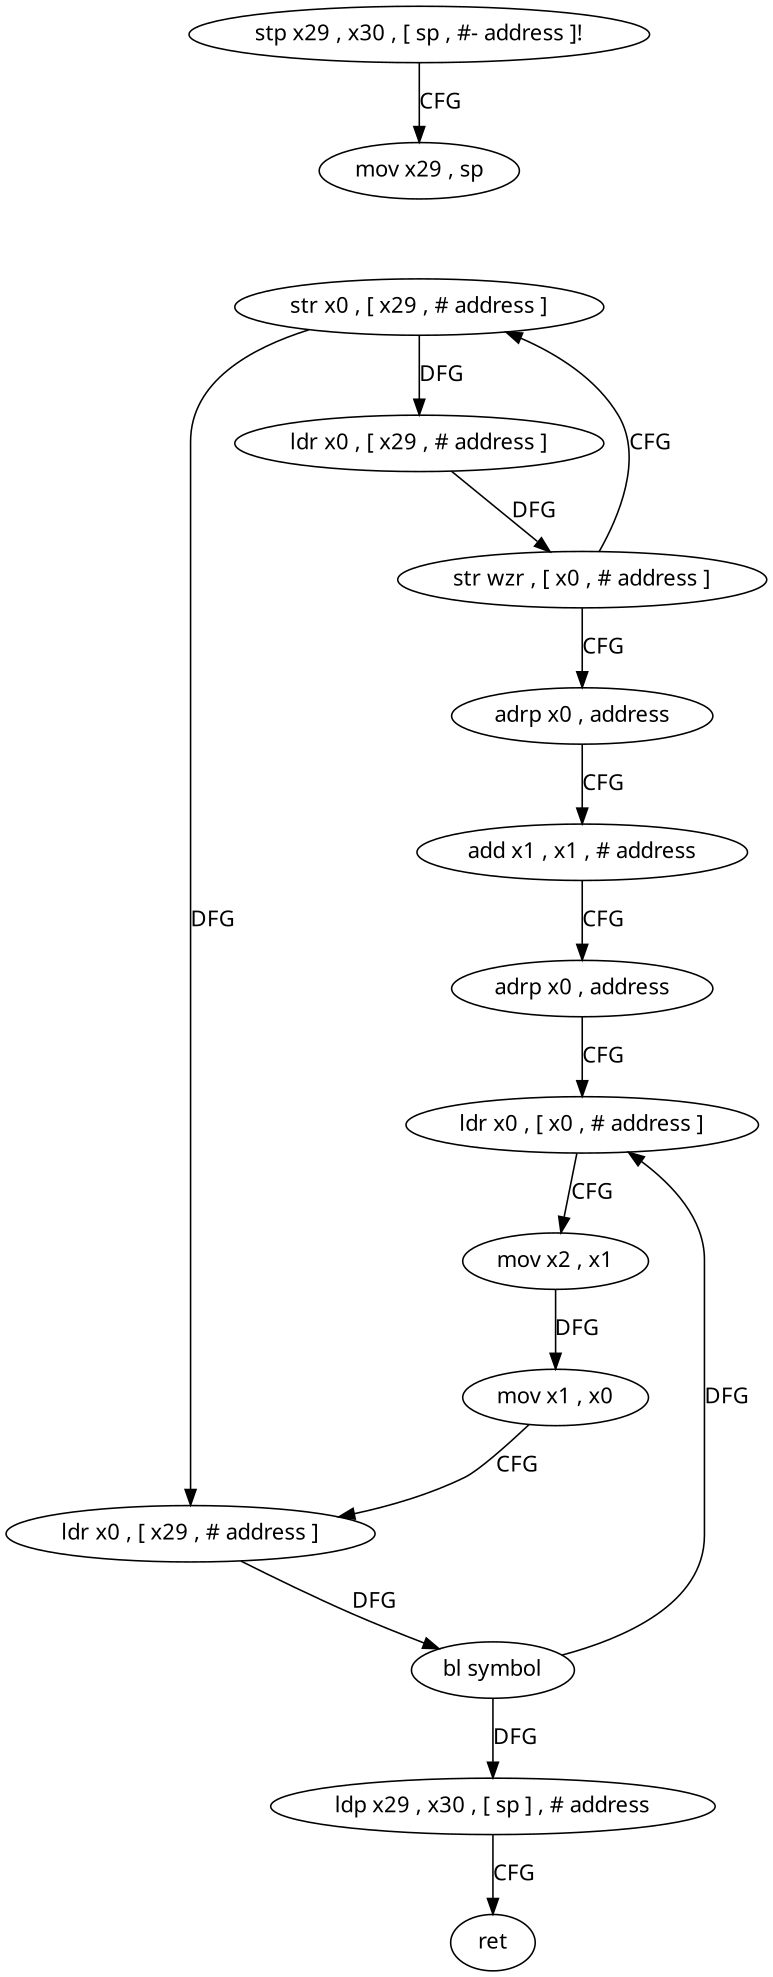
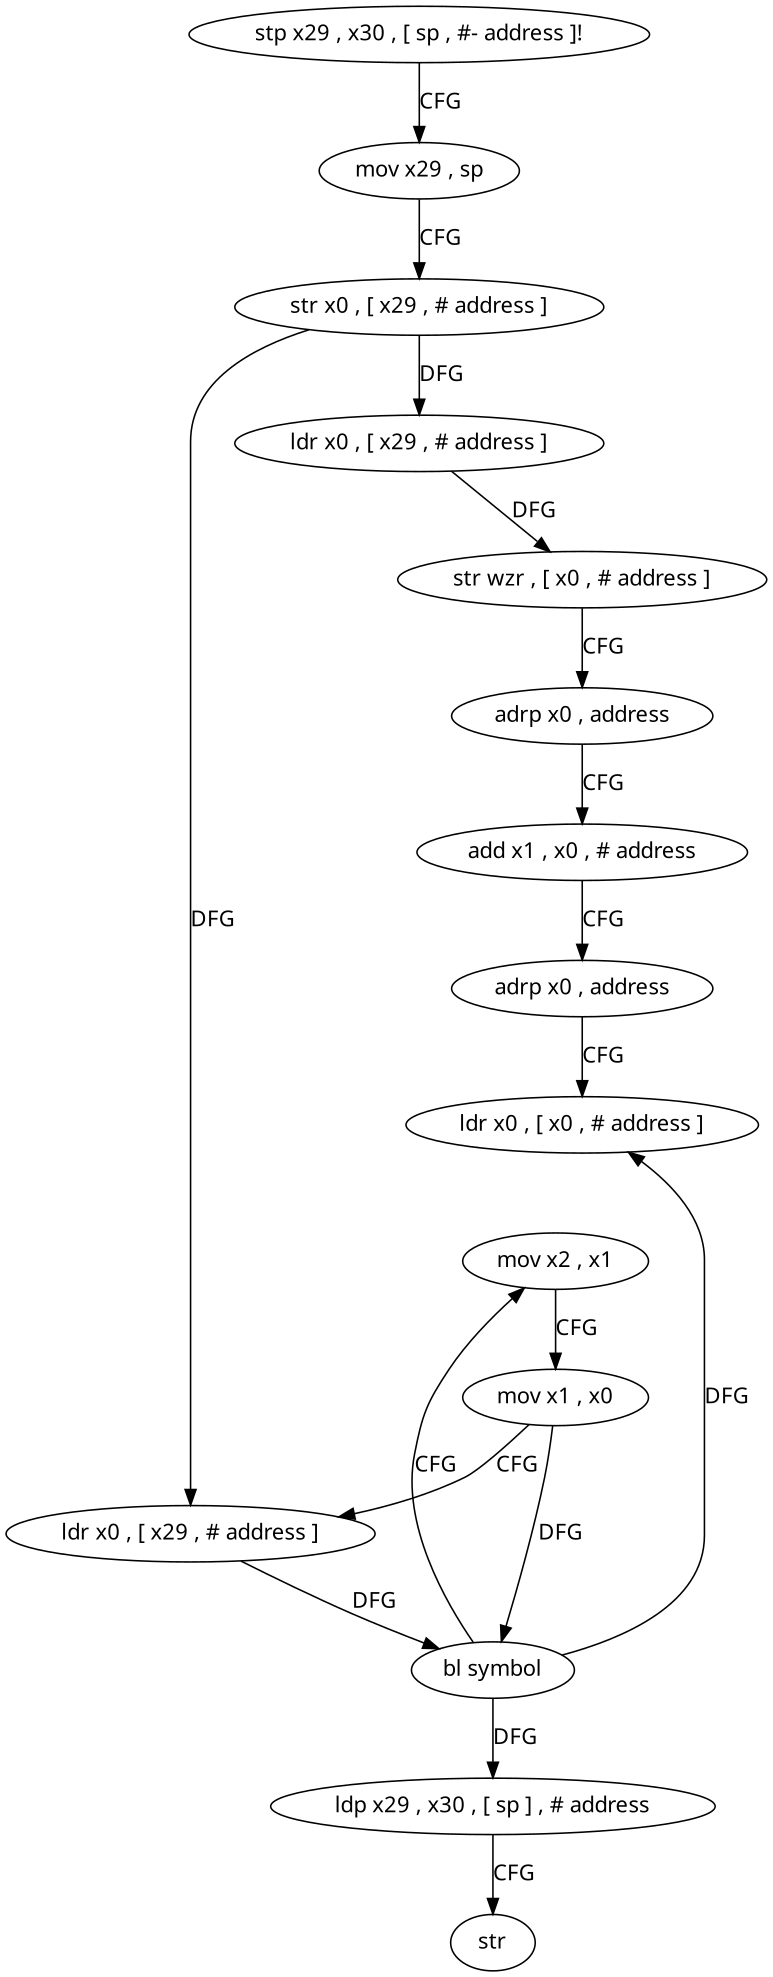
(622, 423) -> (419, 231)
(582, 852) -> (582, 852)
(570, 1185) -> (414, 1461)
(578, 1329) -> (578, 1329)
none -> (533, 1527)
(493, 1943) -> (493, 1943)
